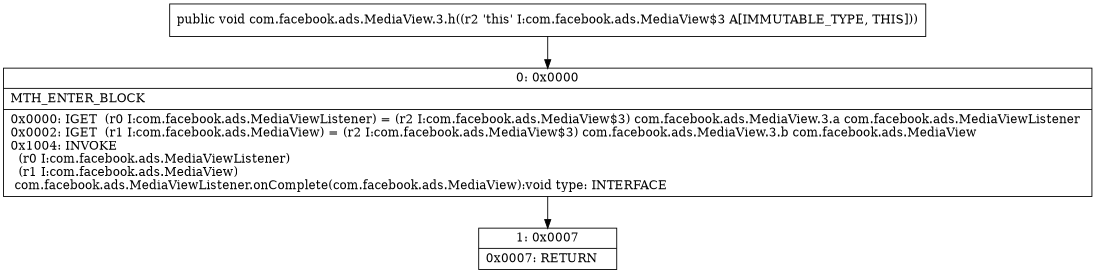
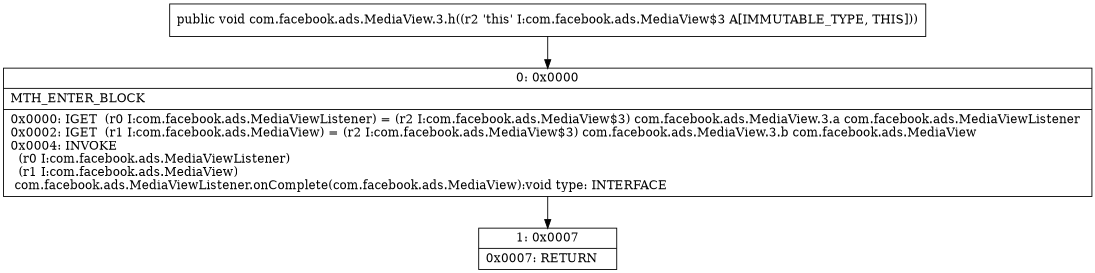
(68, 146) -> (68, 146)
